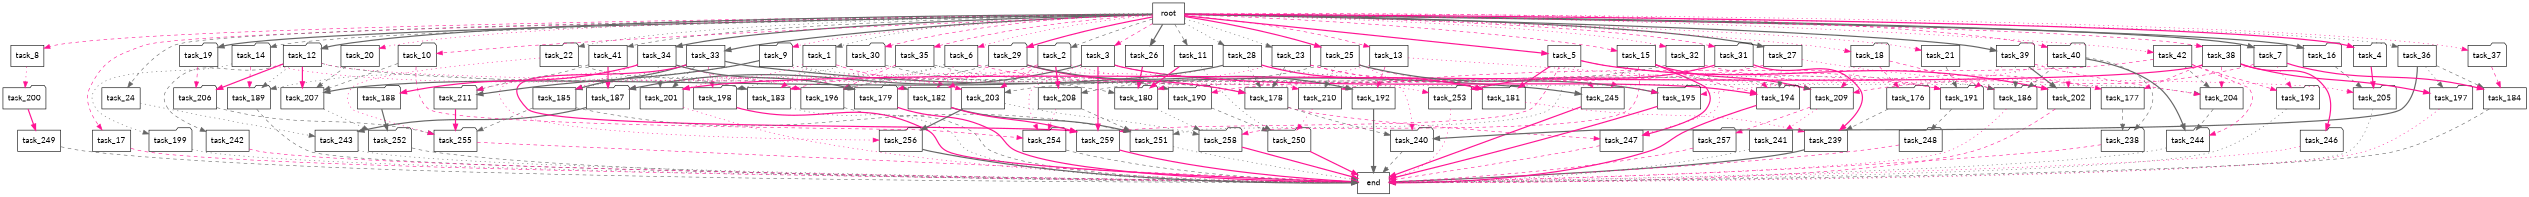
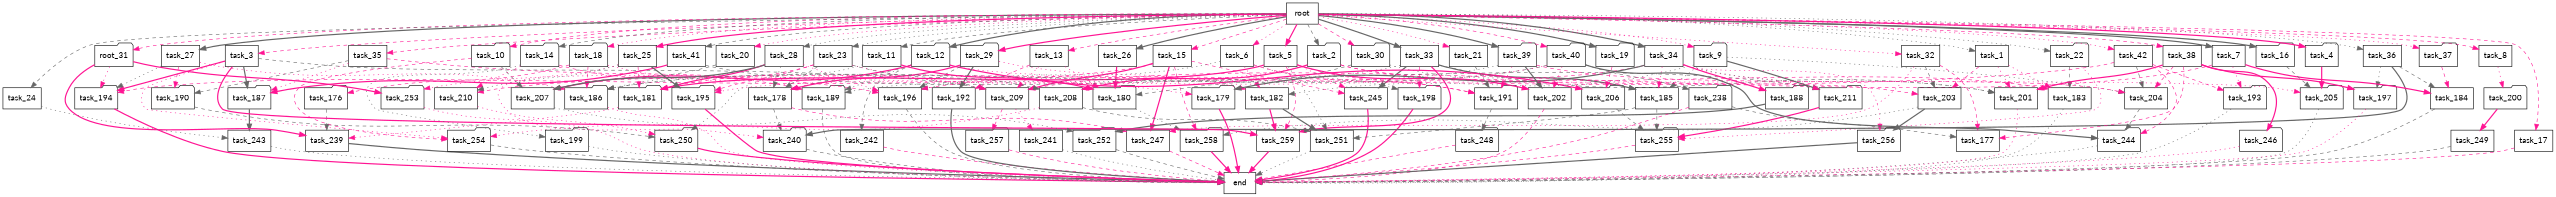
(1734, 56) -> (114, 56)
(1204, 81) -> (943, 78)
(2123, 117) -> (1841, 124)
